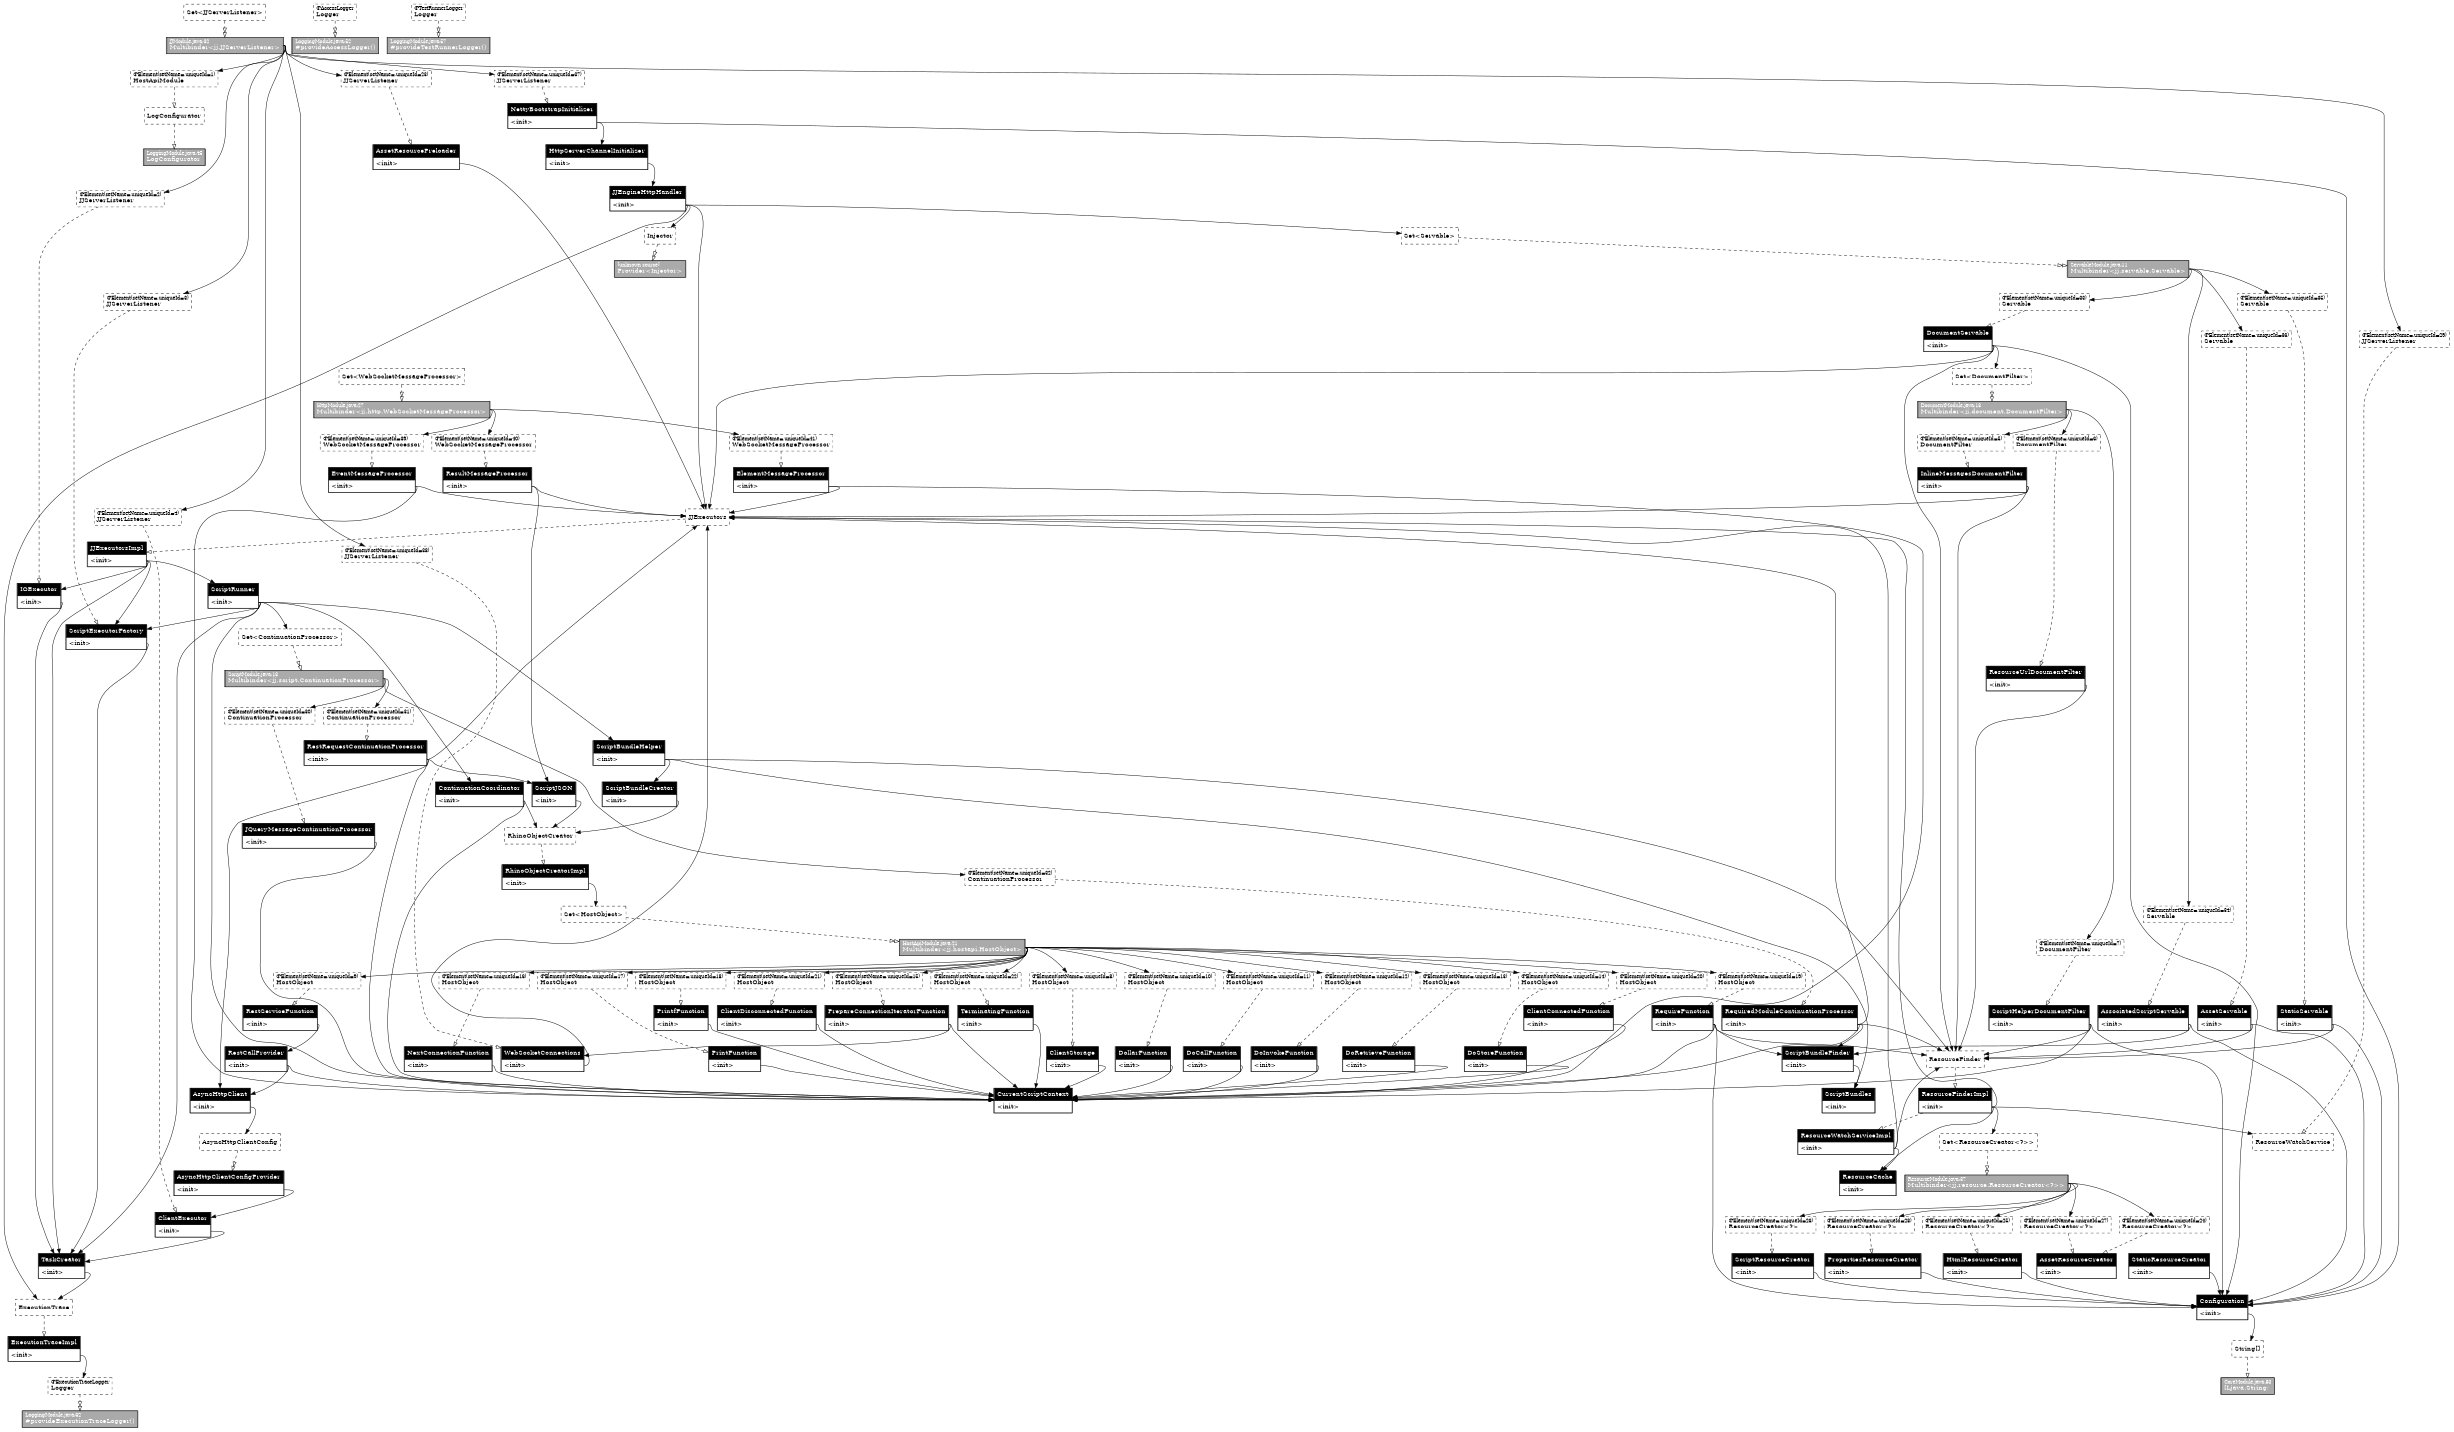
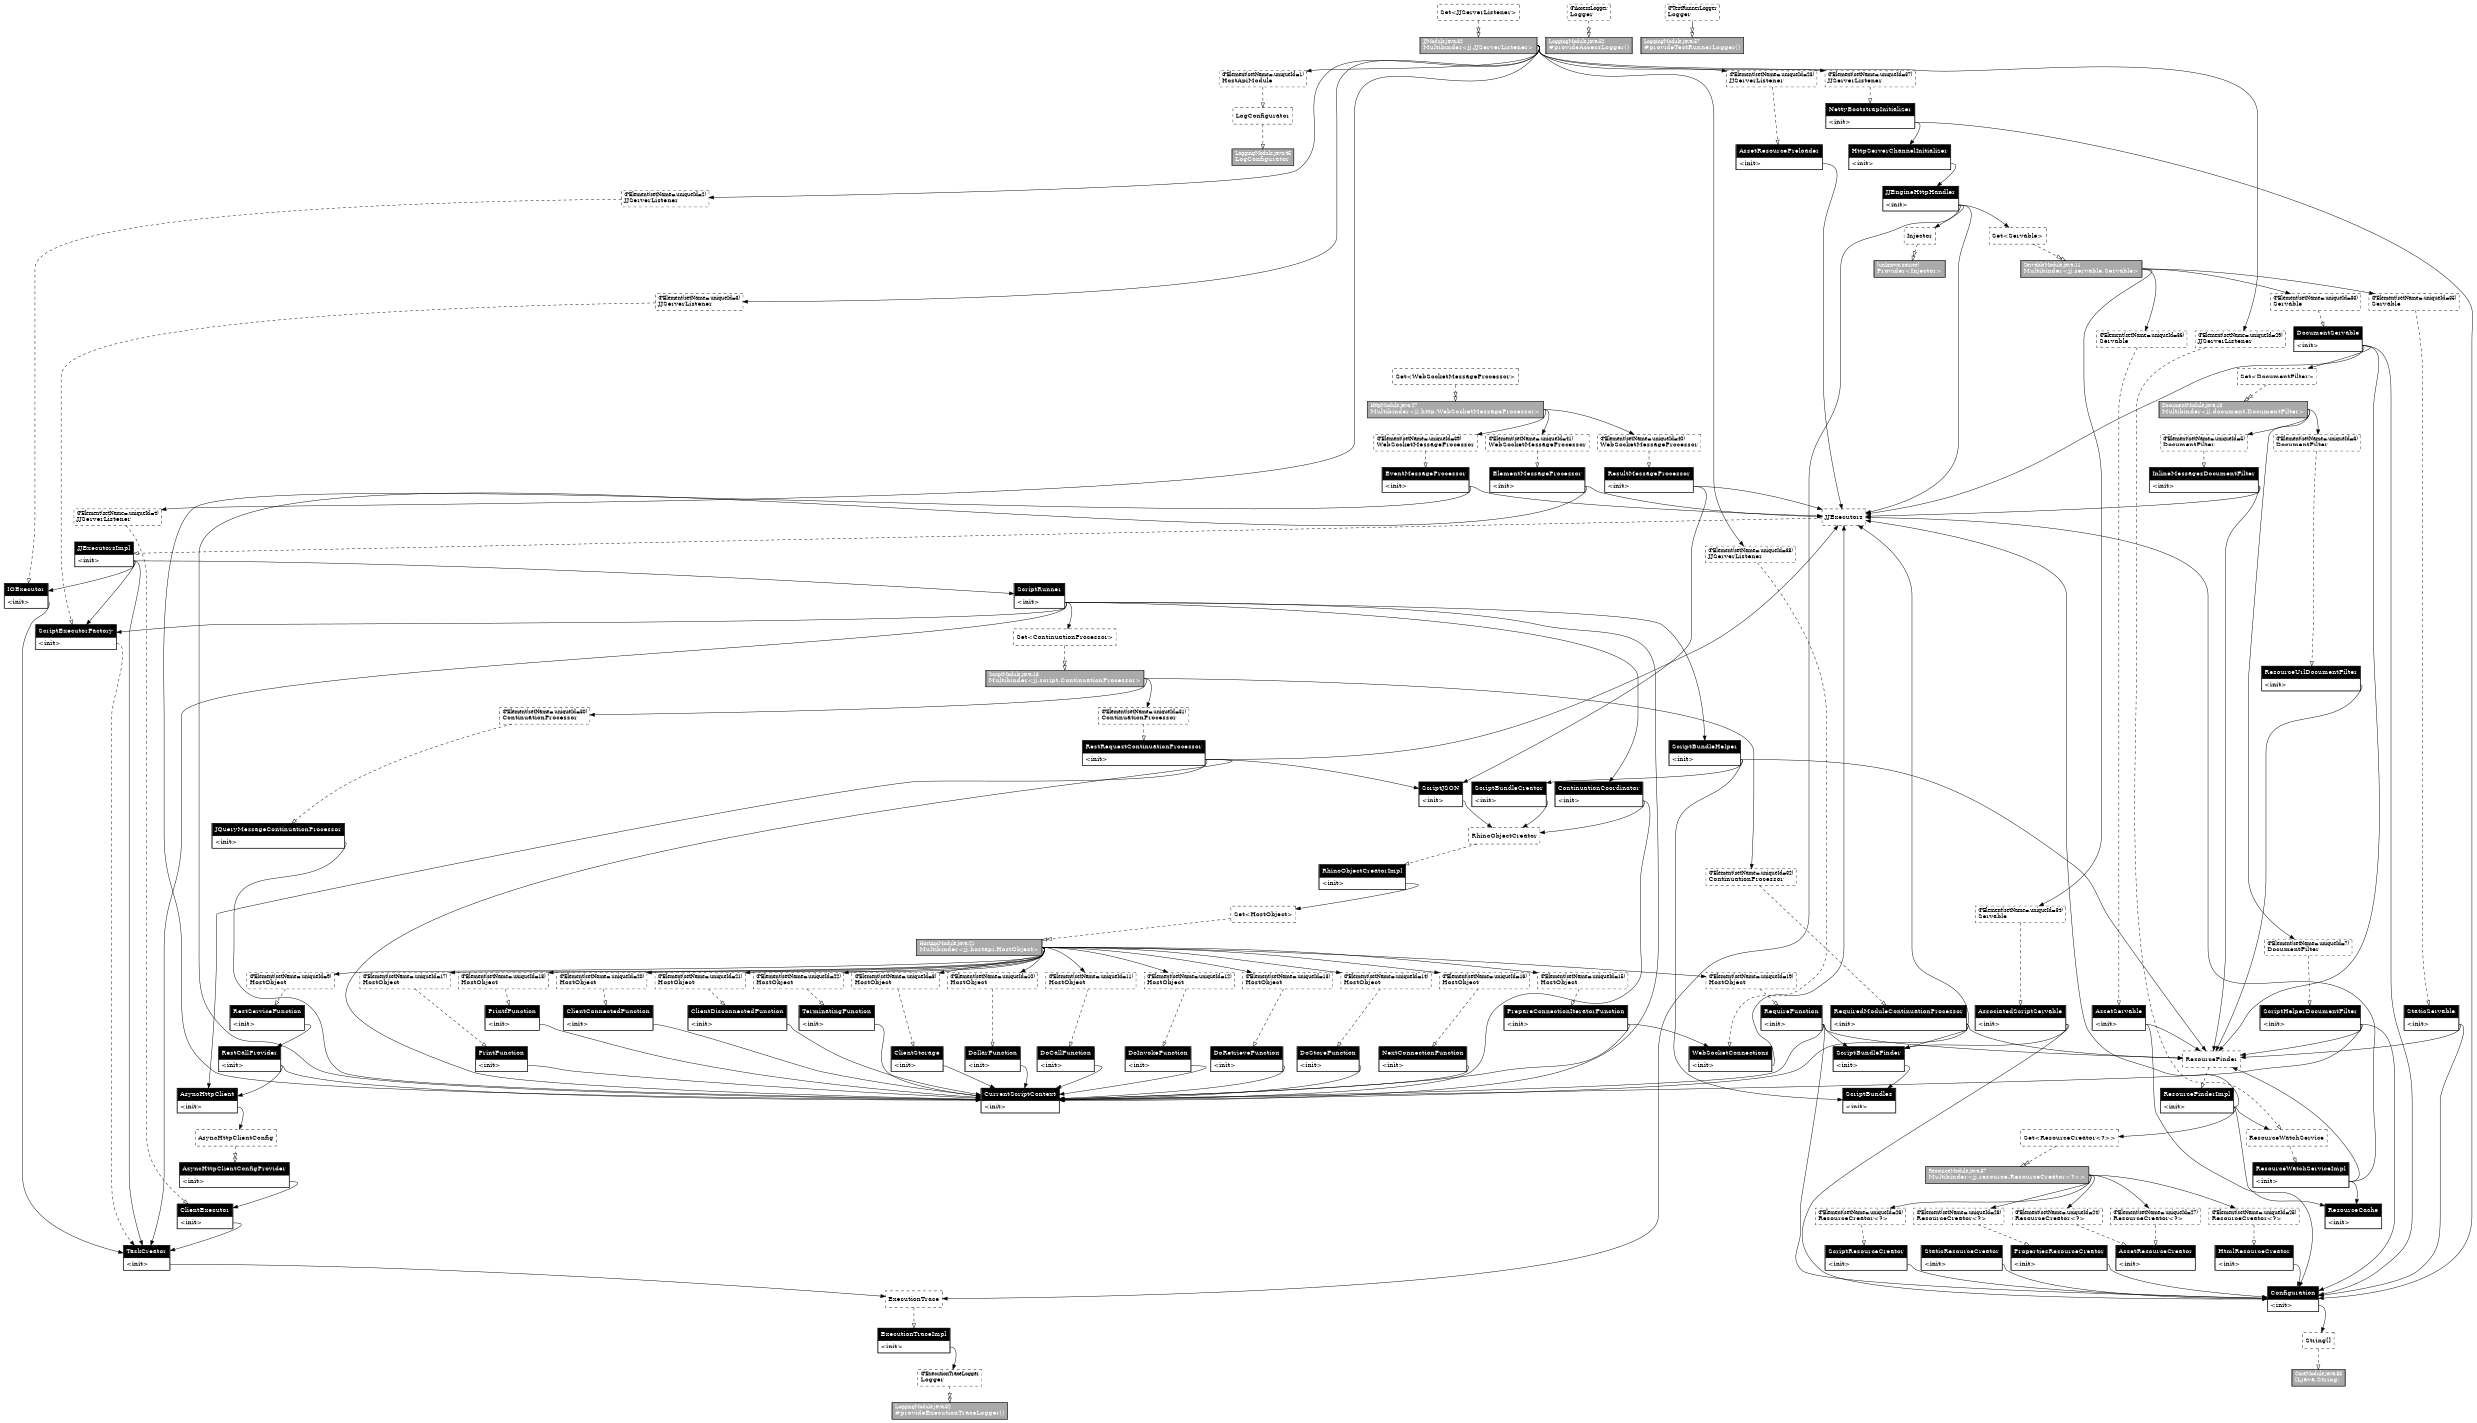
(439, 24) -> (1692, 24)
(97, 939) -> (112, 943)
(1904, 1120) -> (2292, 1152)
